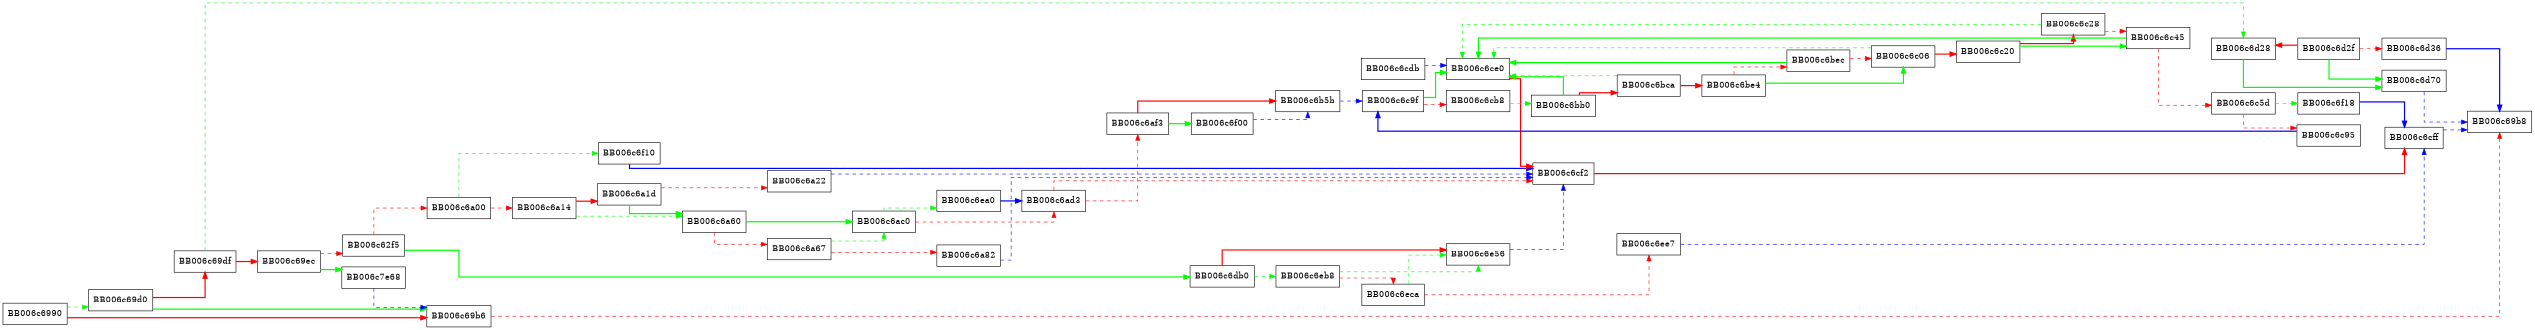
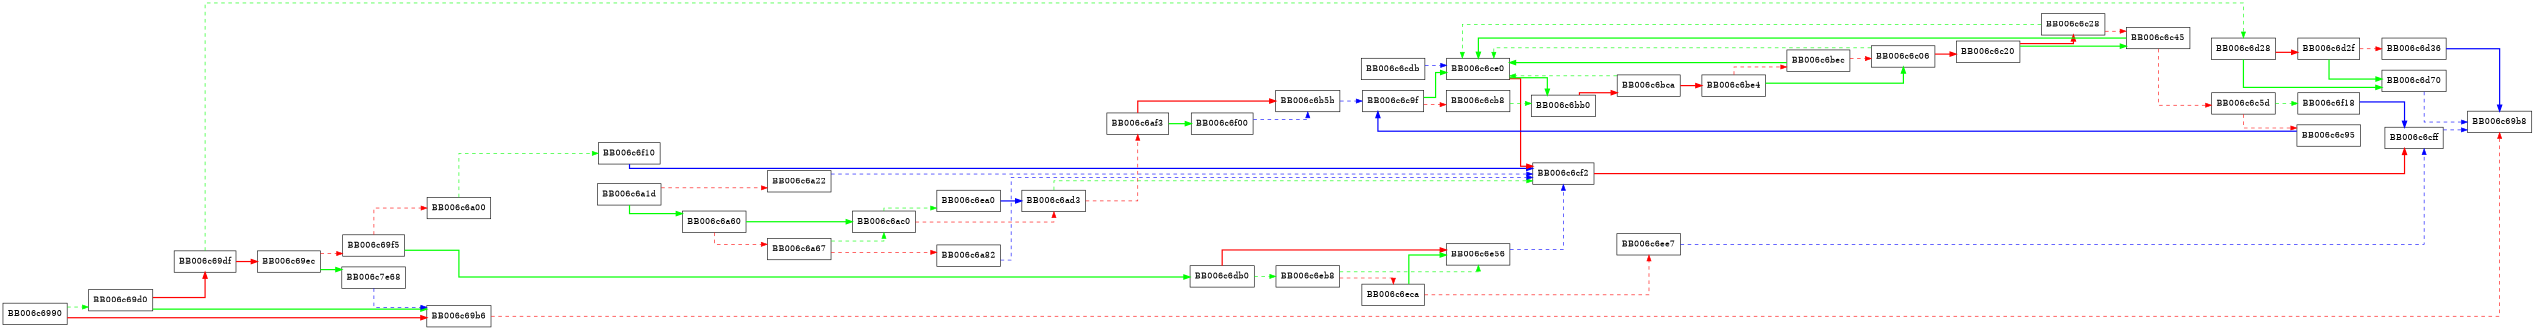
(2290, 45) -> (2284, 52)
(1549, 77) -> (1534, 78)
(1286, 181) -> (1286, 181)
(544, 208) -> none
(374, 246) -> (374, 246)
(1410, 255) -> (1410, 255)
